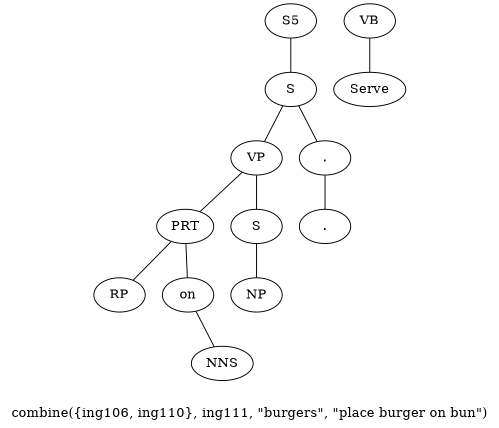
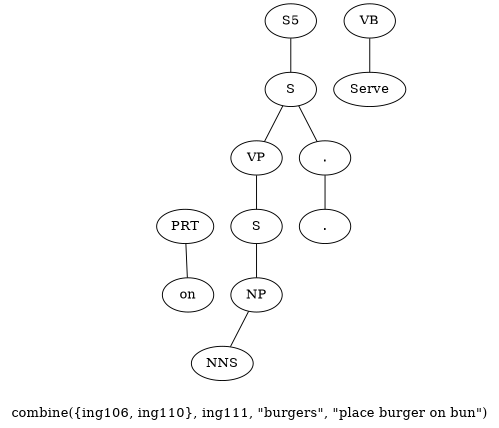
(221, 192) -> none
(120, 295) -> none
(205, 329) -> (240, 329)
